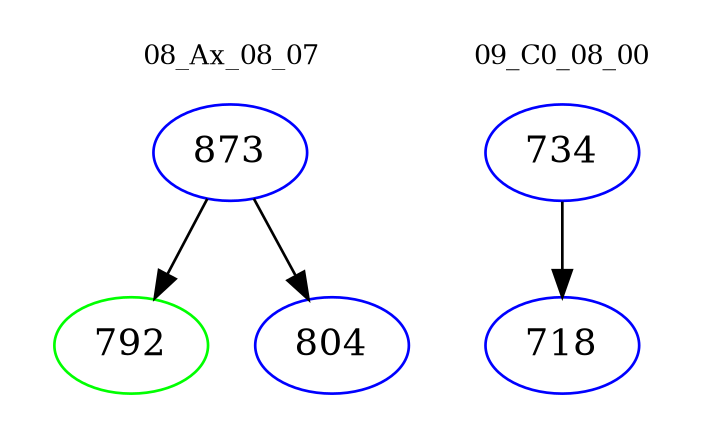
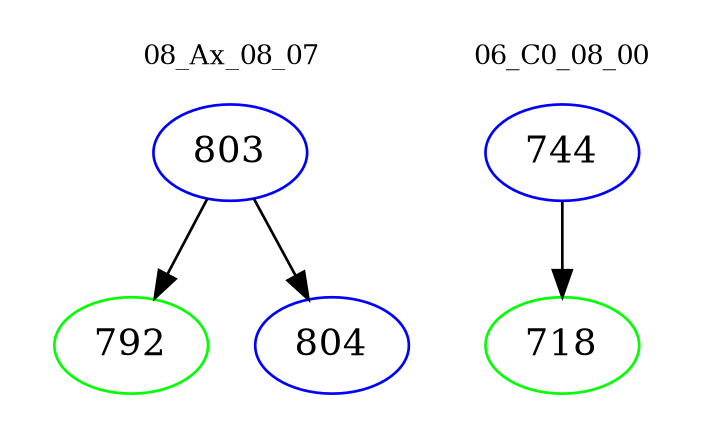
(562, 58) -> (562, 58)
(230, 153) -> (230, 153)
(562, 153) -> (562, 153)
(562, 345) -> (562, 345)
